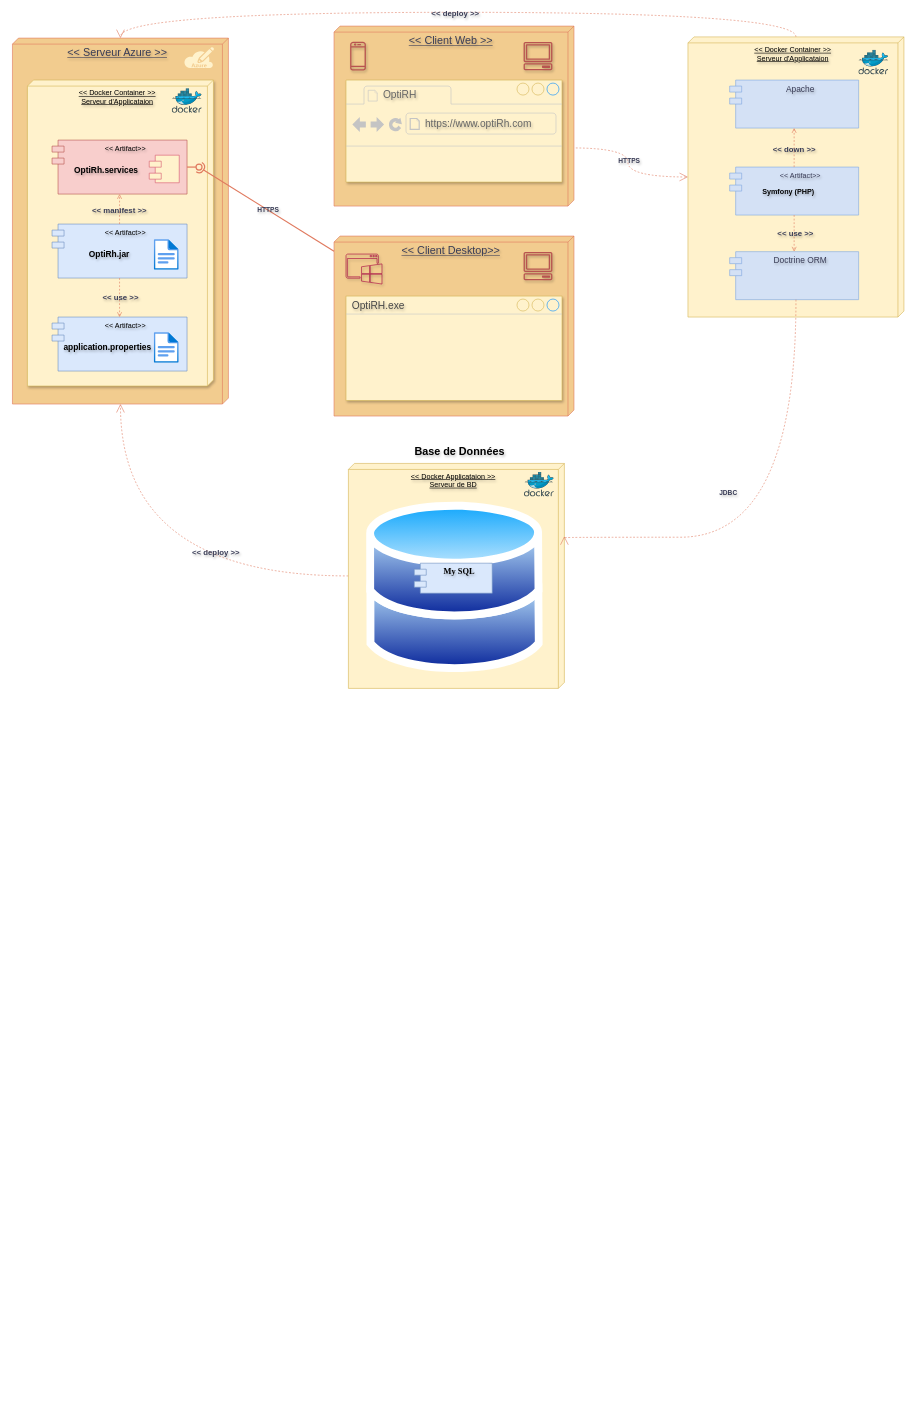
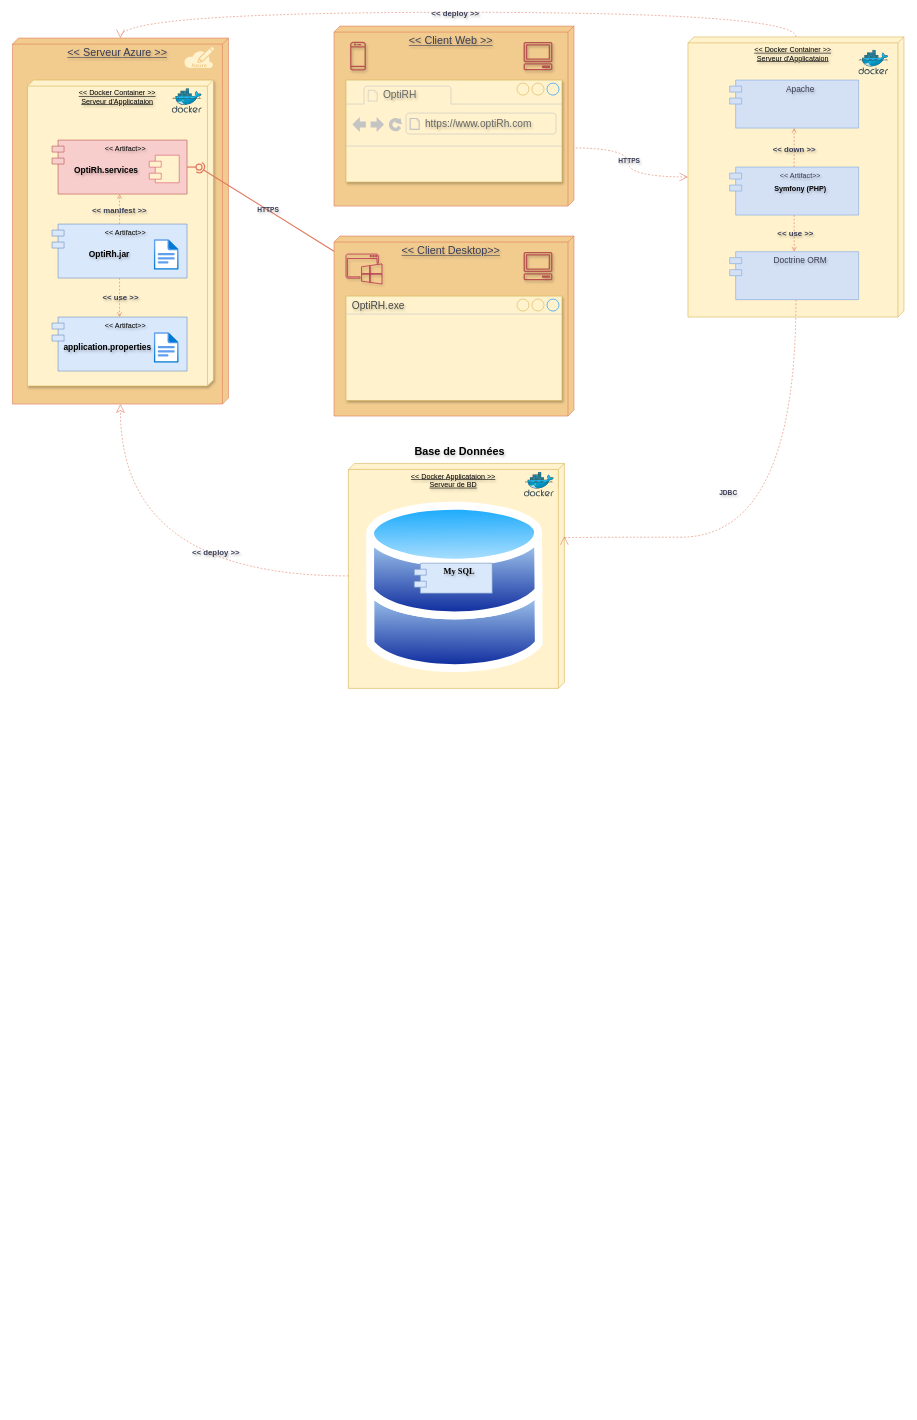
(788, 192) -> (800, 189)
(140, 491) -> (140, 493)
